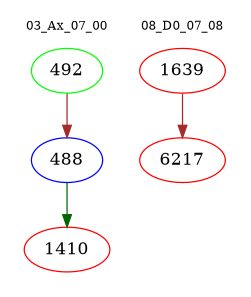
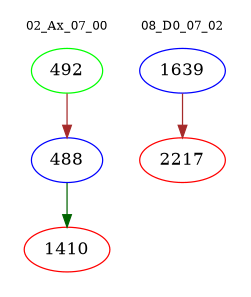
(67, 27) -> (67, 27)
(183, 27) -> (183, 27)
(183, 71) -> (183, 71)
(183, 160) -> (183, 160)
